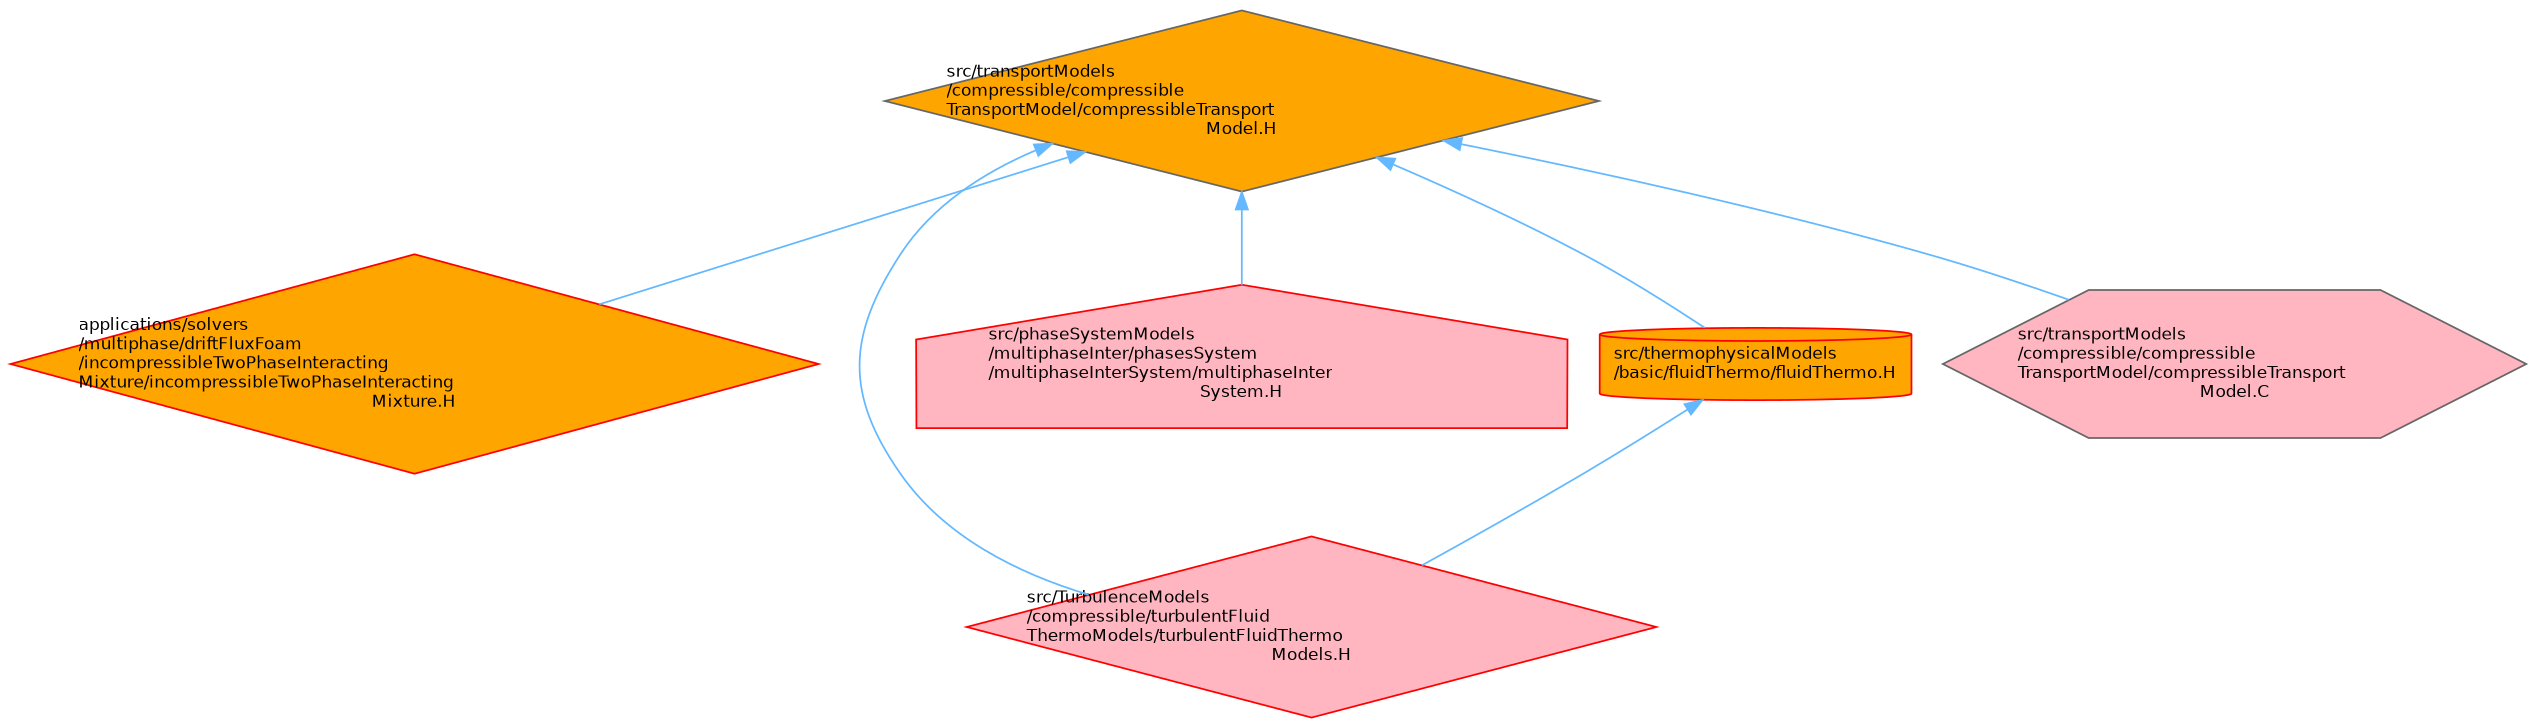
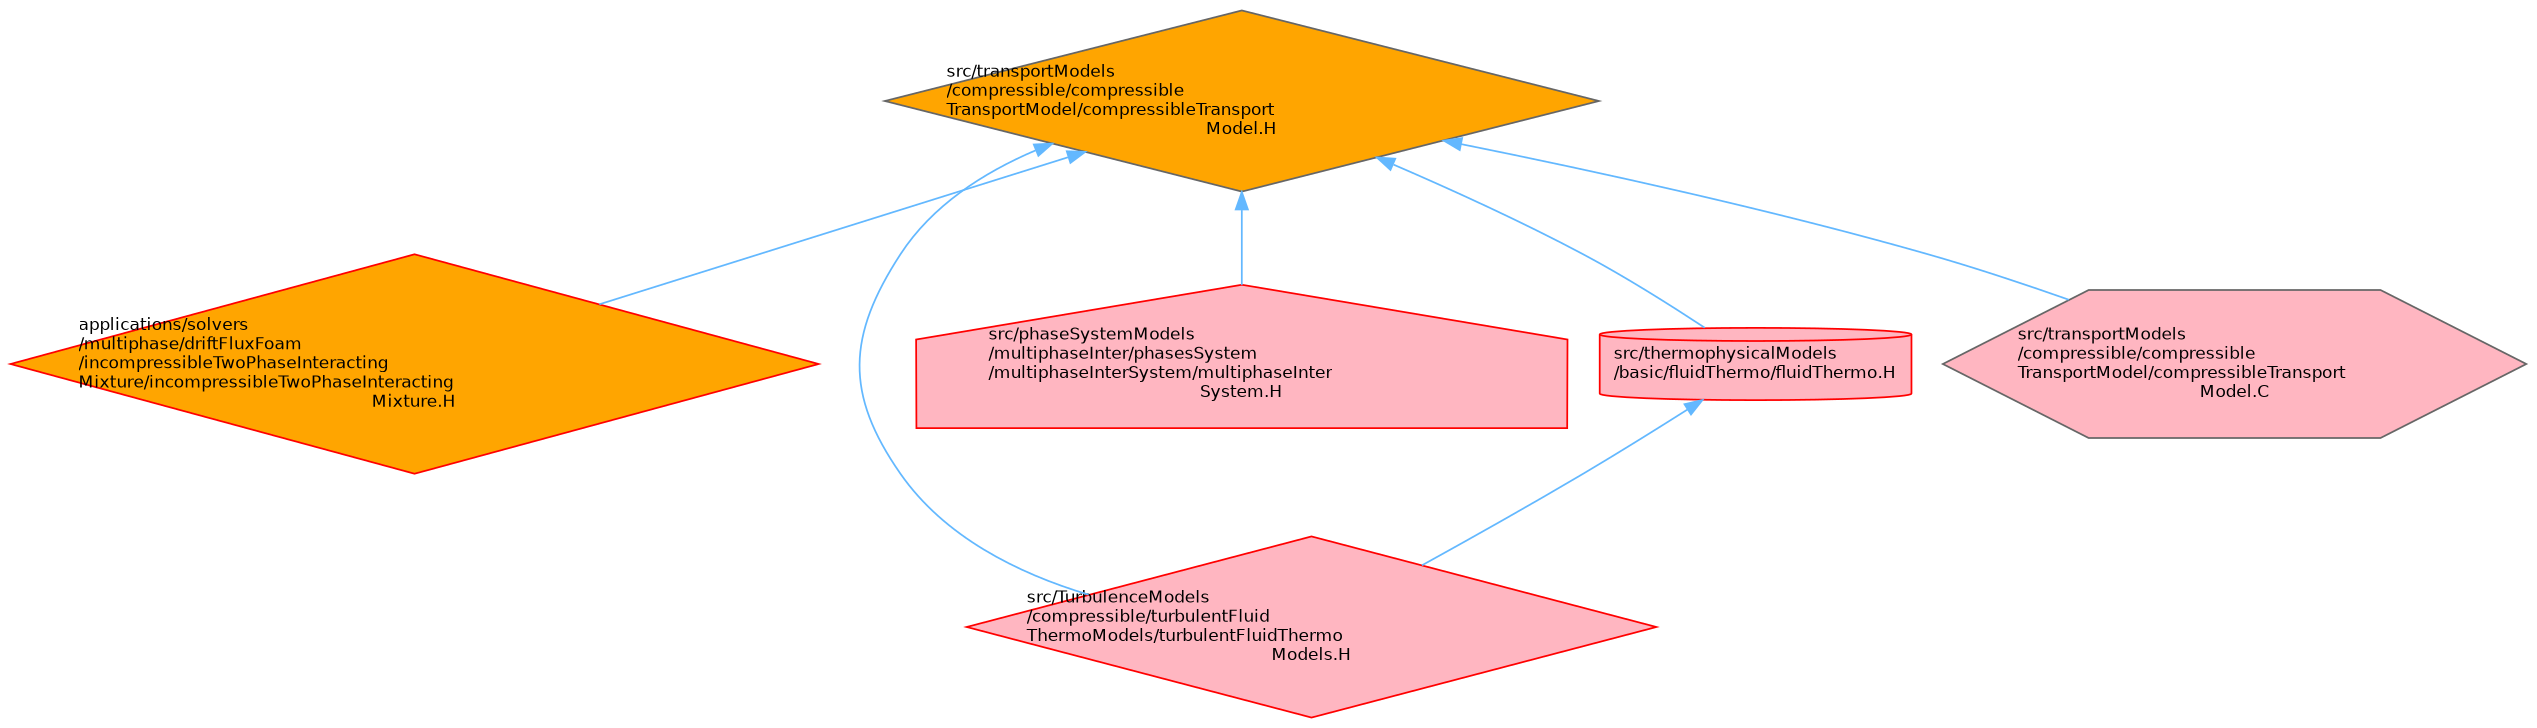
(1756, 364) -> (1756, 364)
